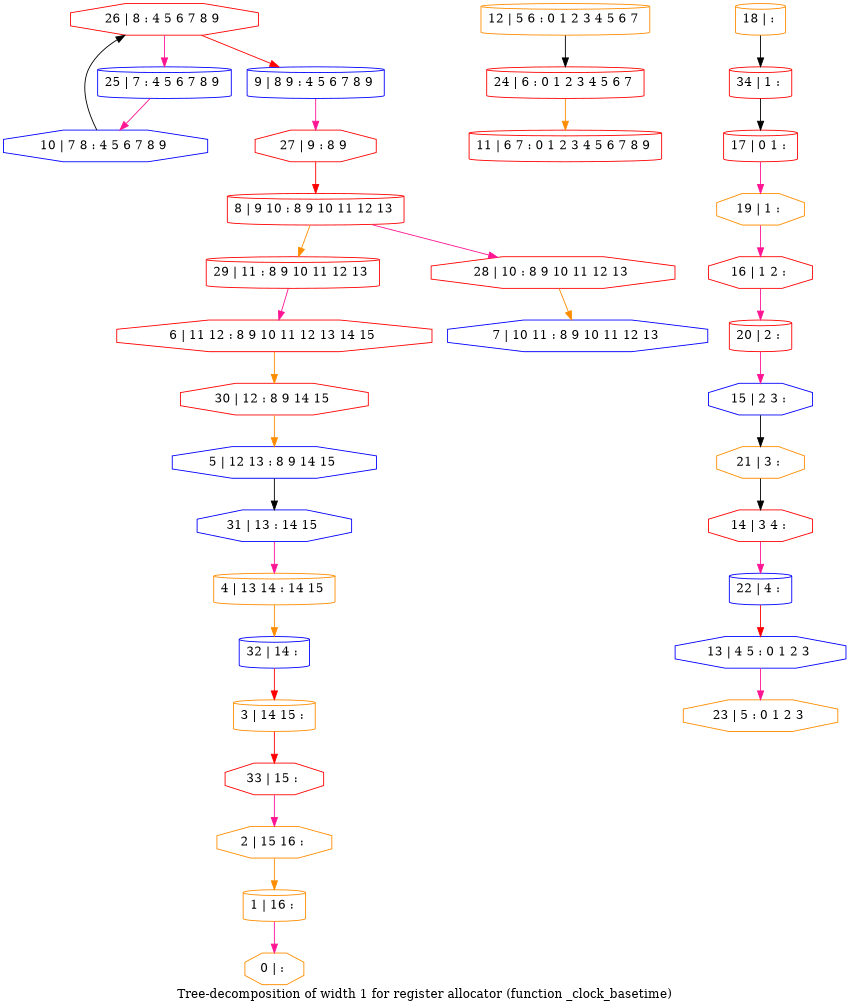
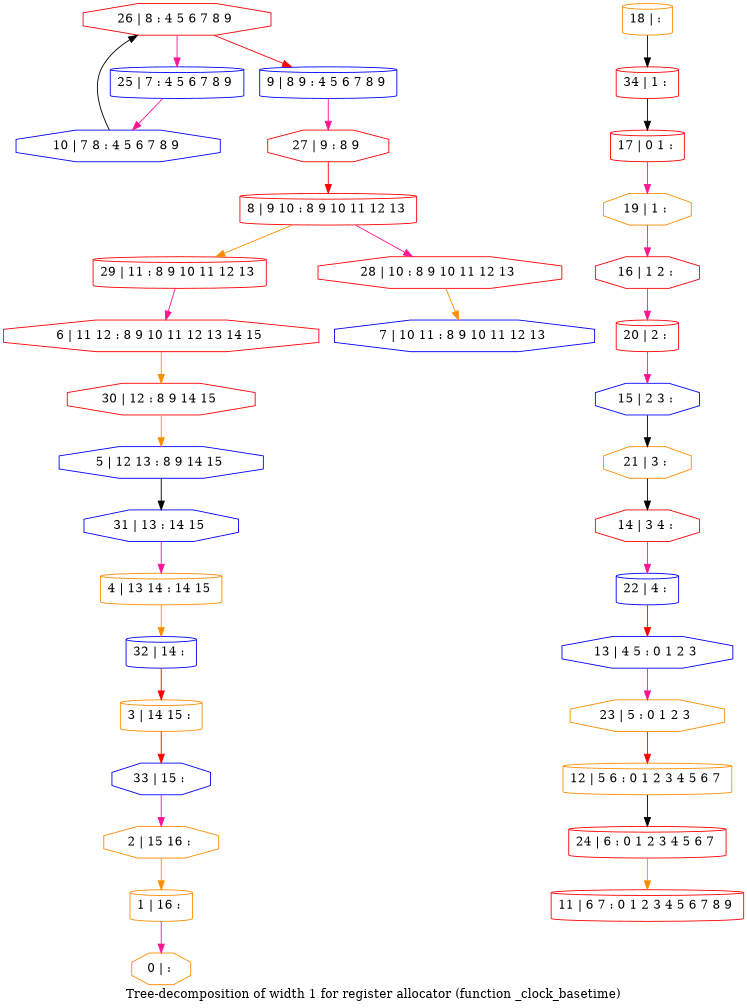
none -> (647, 743)
(274, 779) -> (161, 779)
